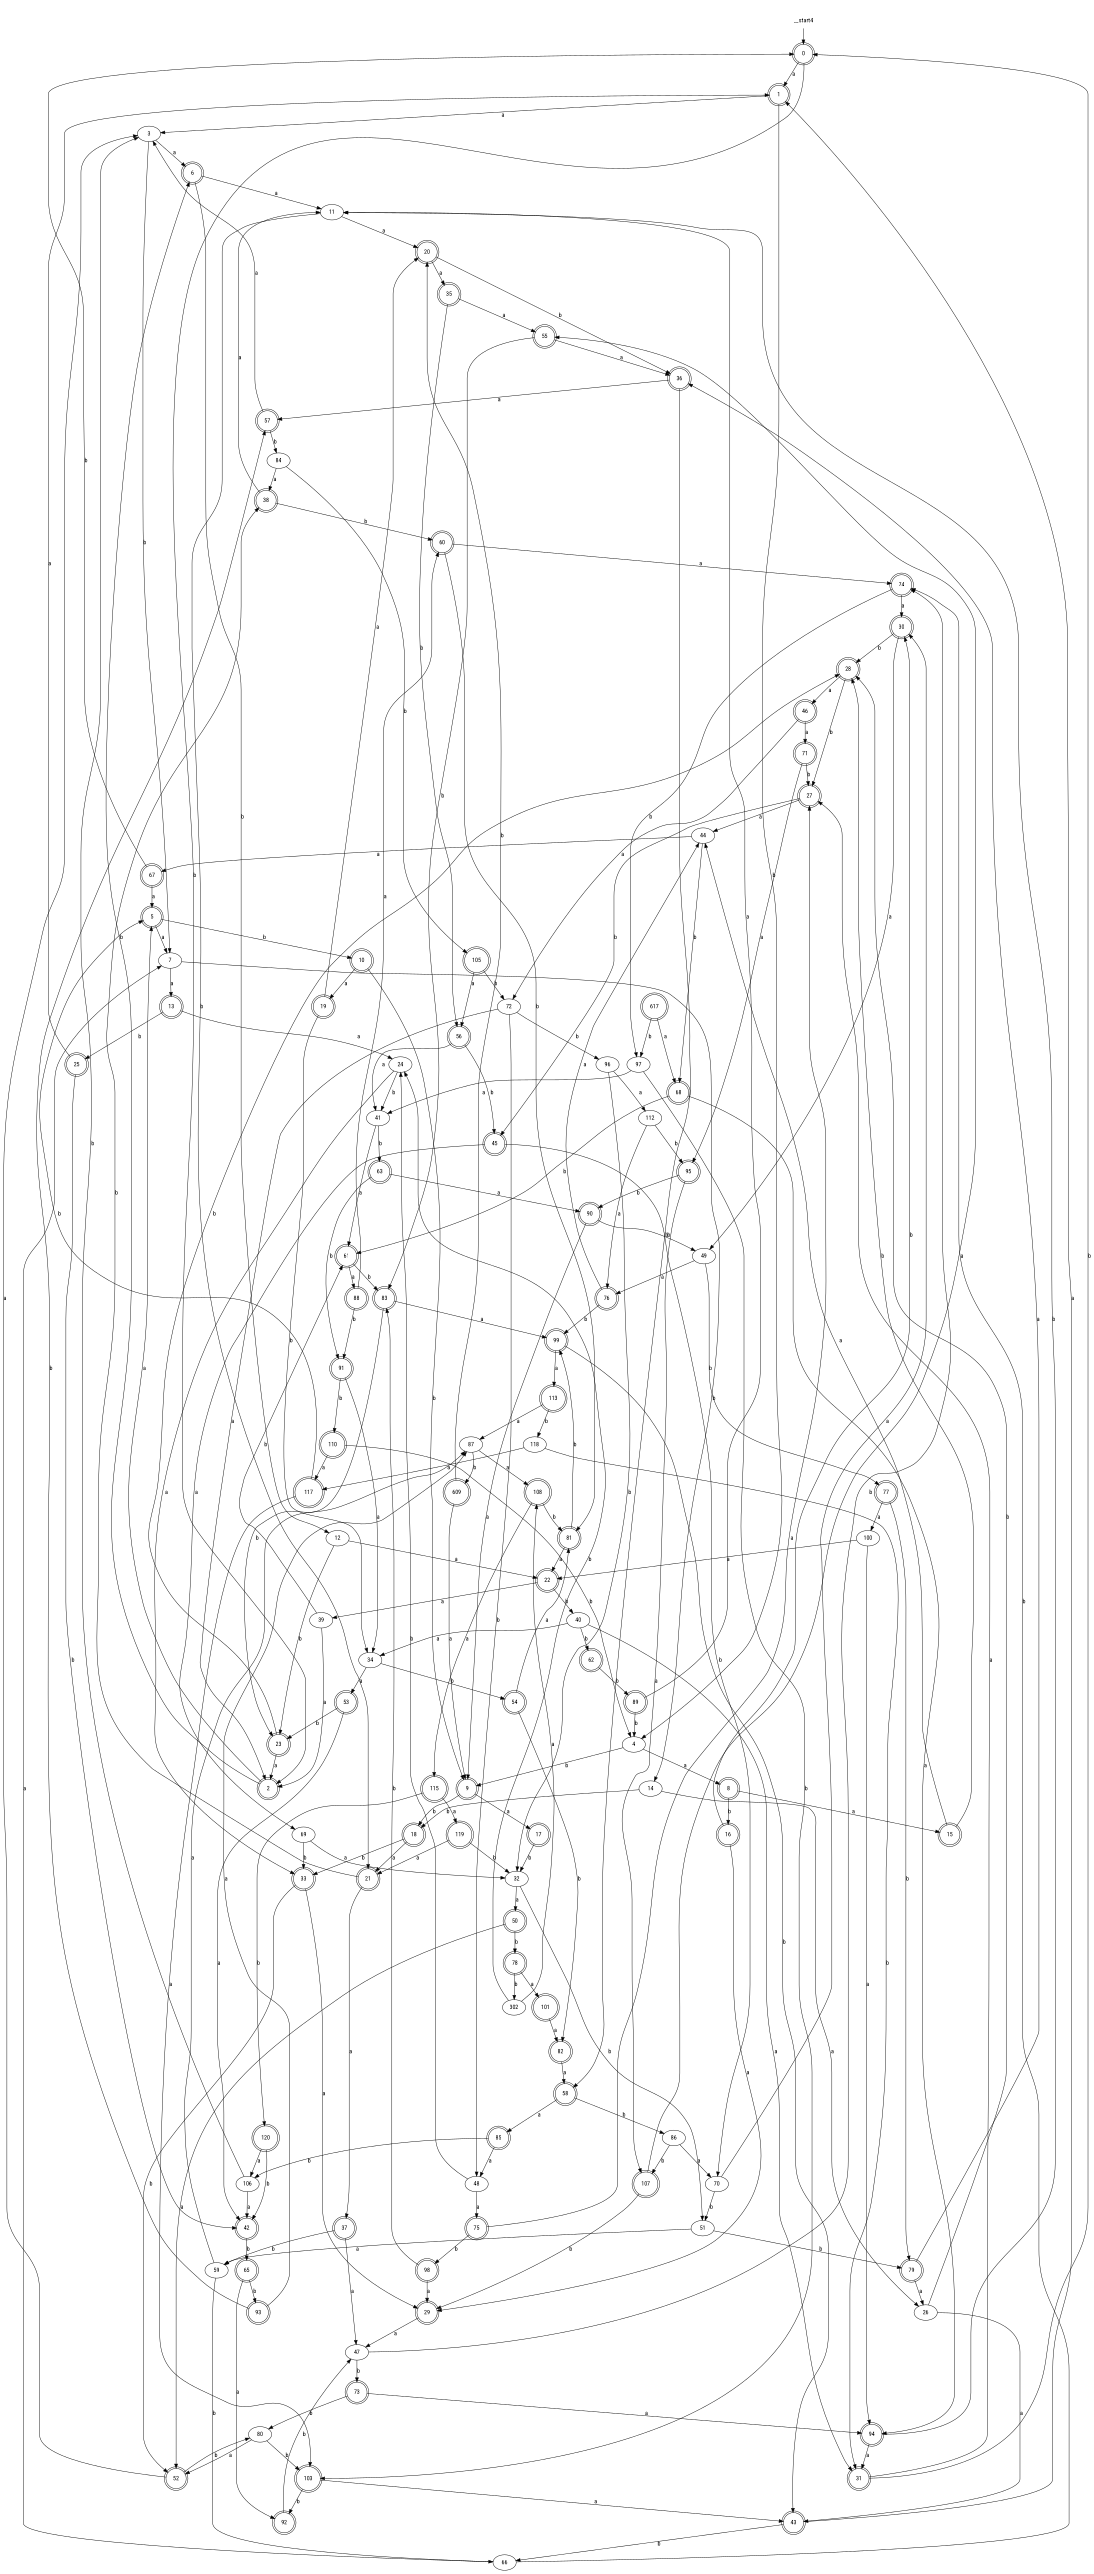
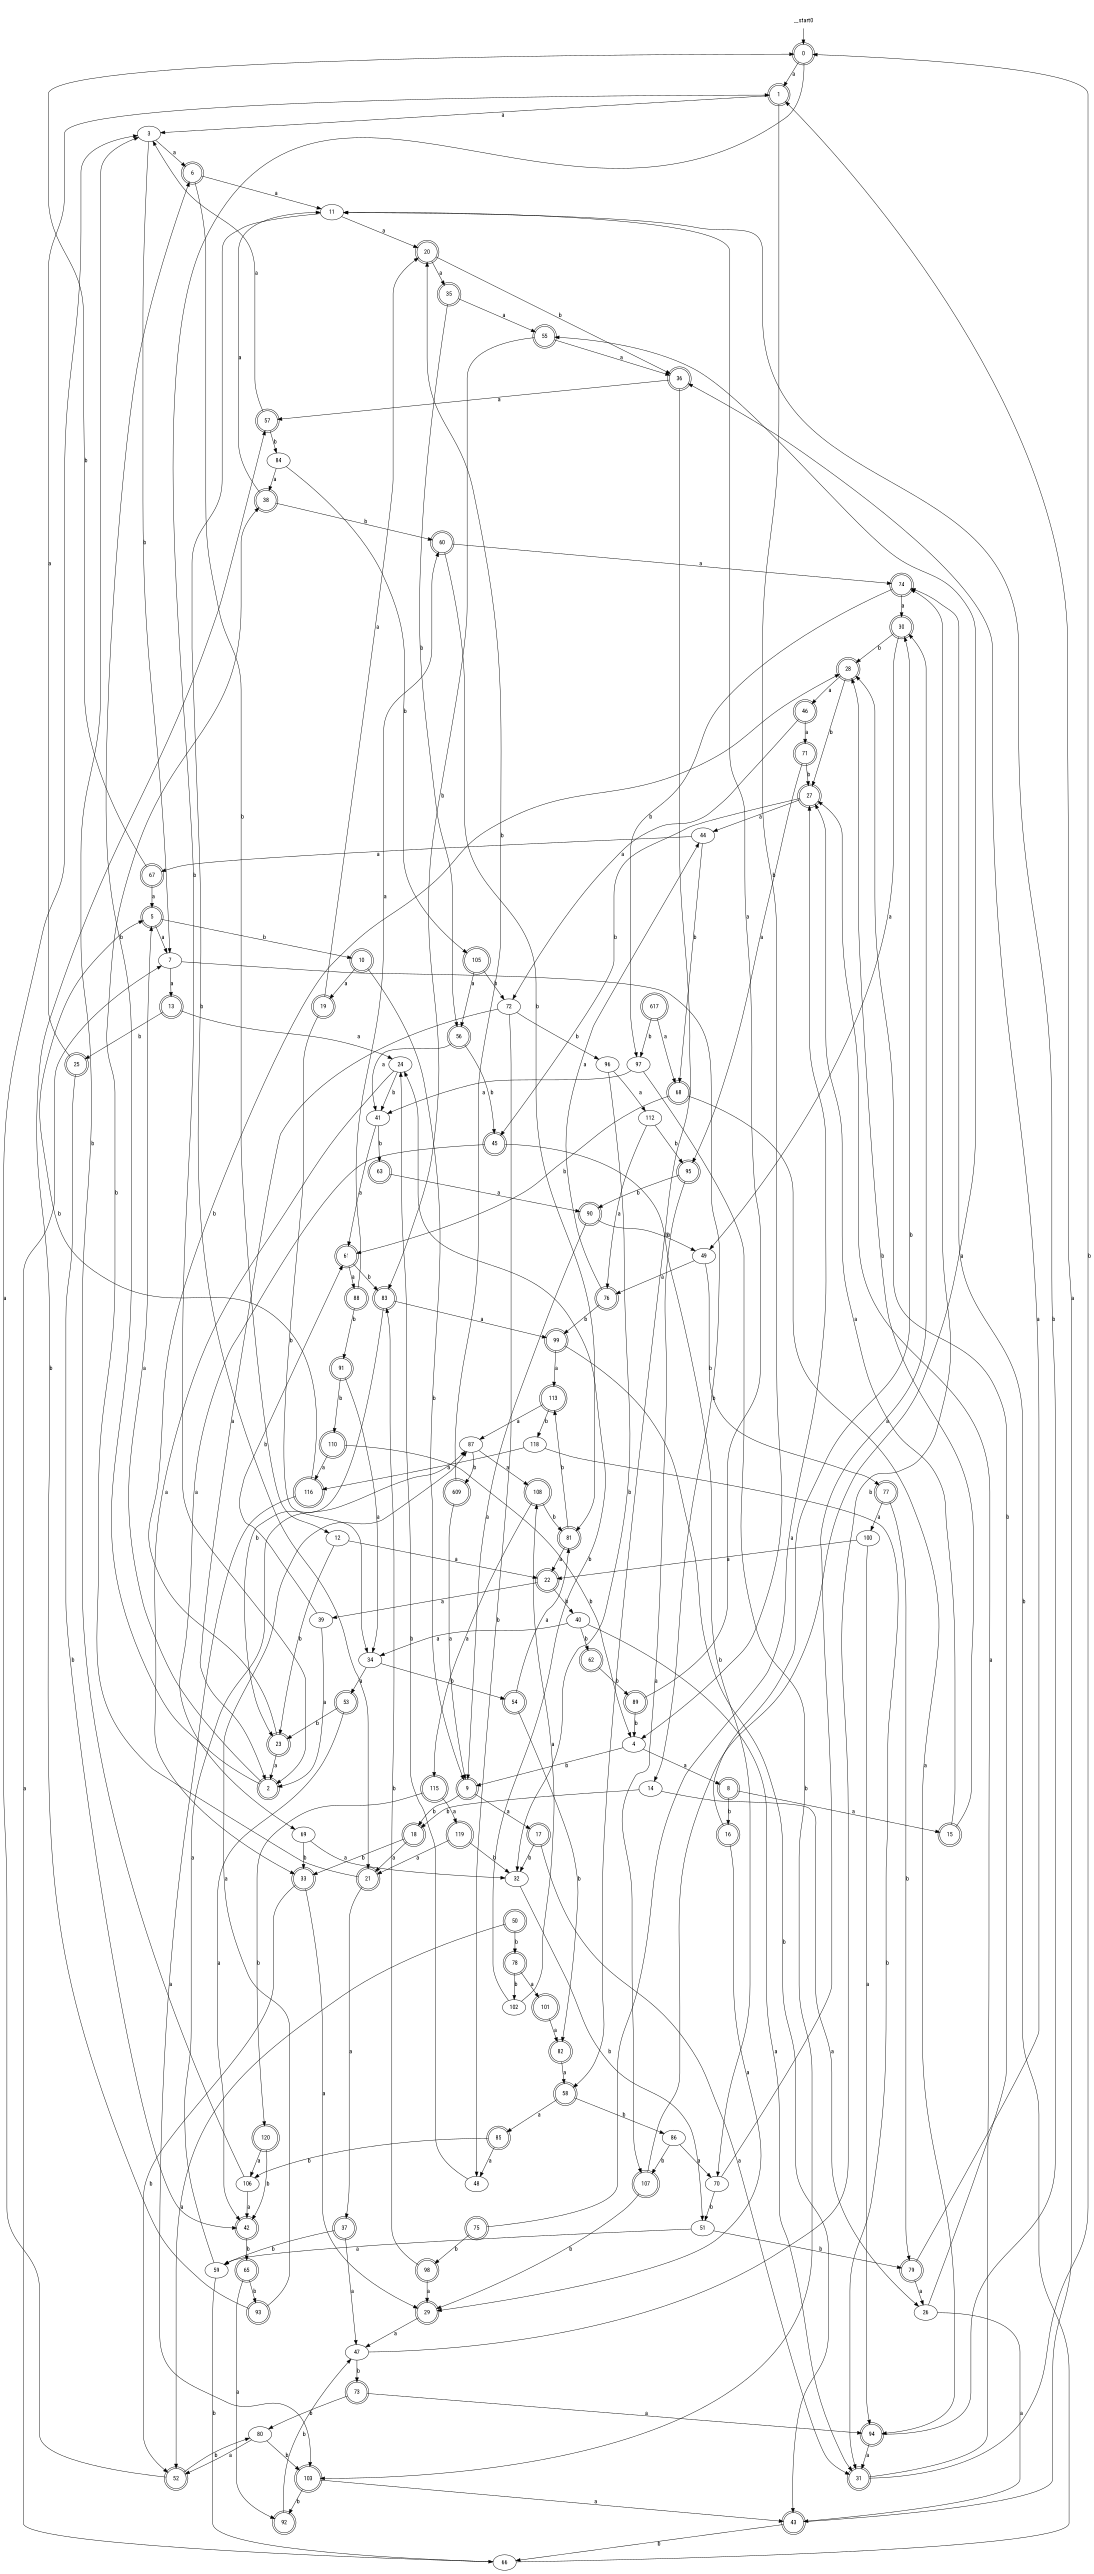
(803, 21) -> (803, 21)
(327, 1259) -> none
(833, 1338) -> (855, 1328)
(574, 1441) -> (562, 1471)
(309, 1492) -> (309, 1492)
(516, 1897) -> none
(514, 2007) -> (514, 2007)
none -> (730, 2139)
(477, 2203) -> none
